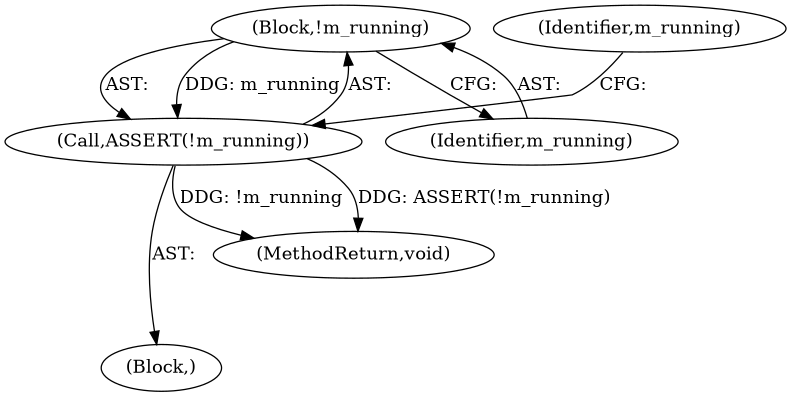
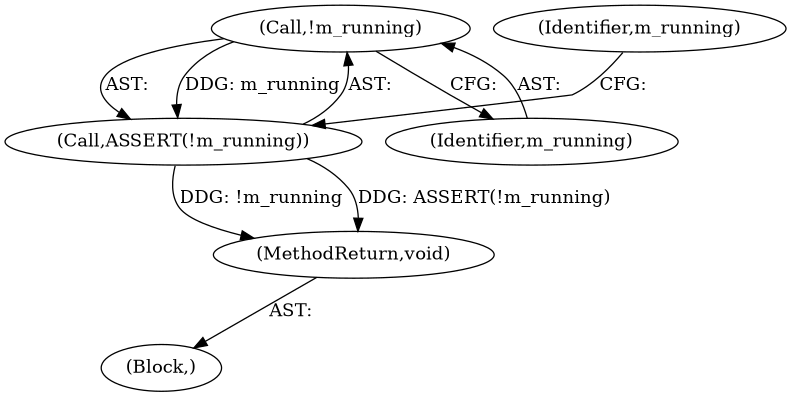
(341, 29) -> (341, 29)
(150, 247) -> (261, 309)
